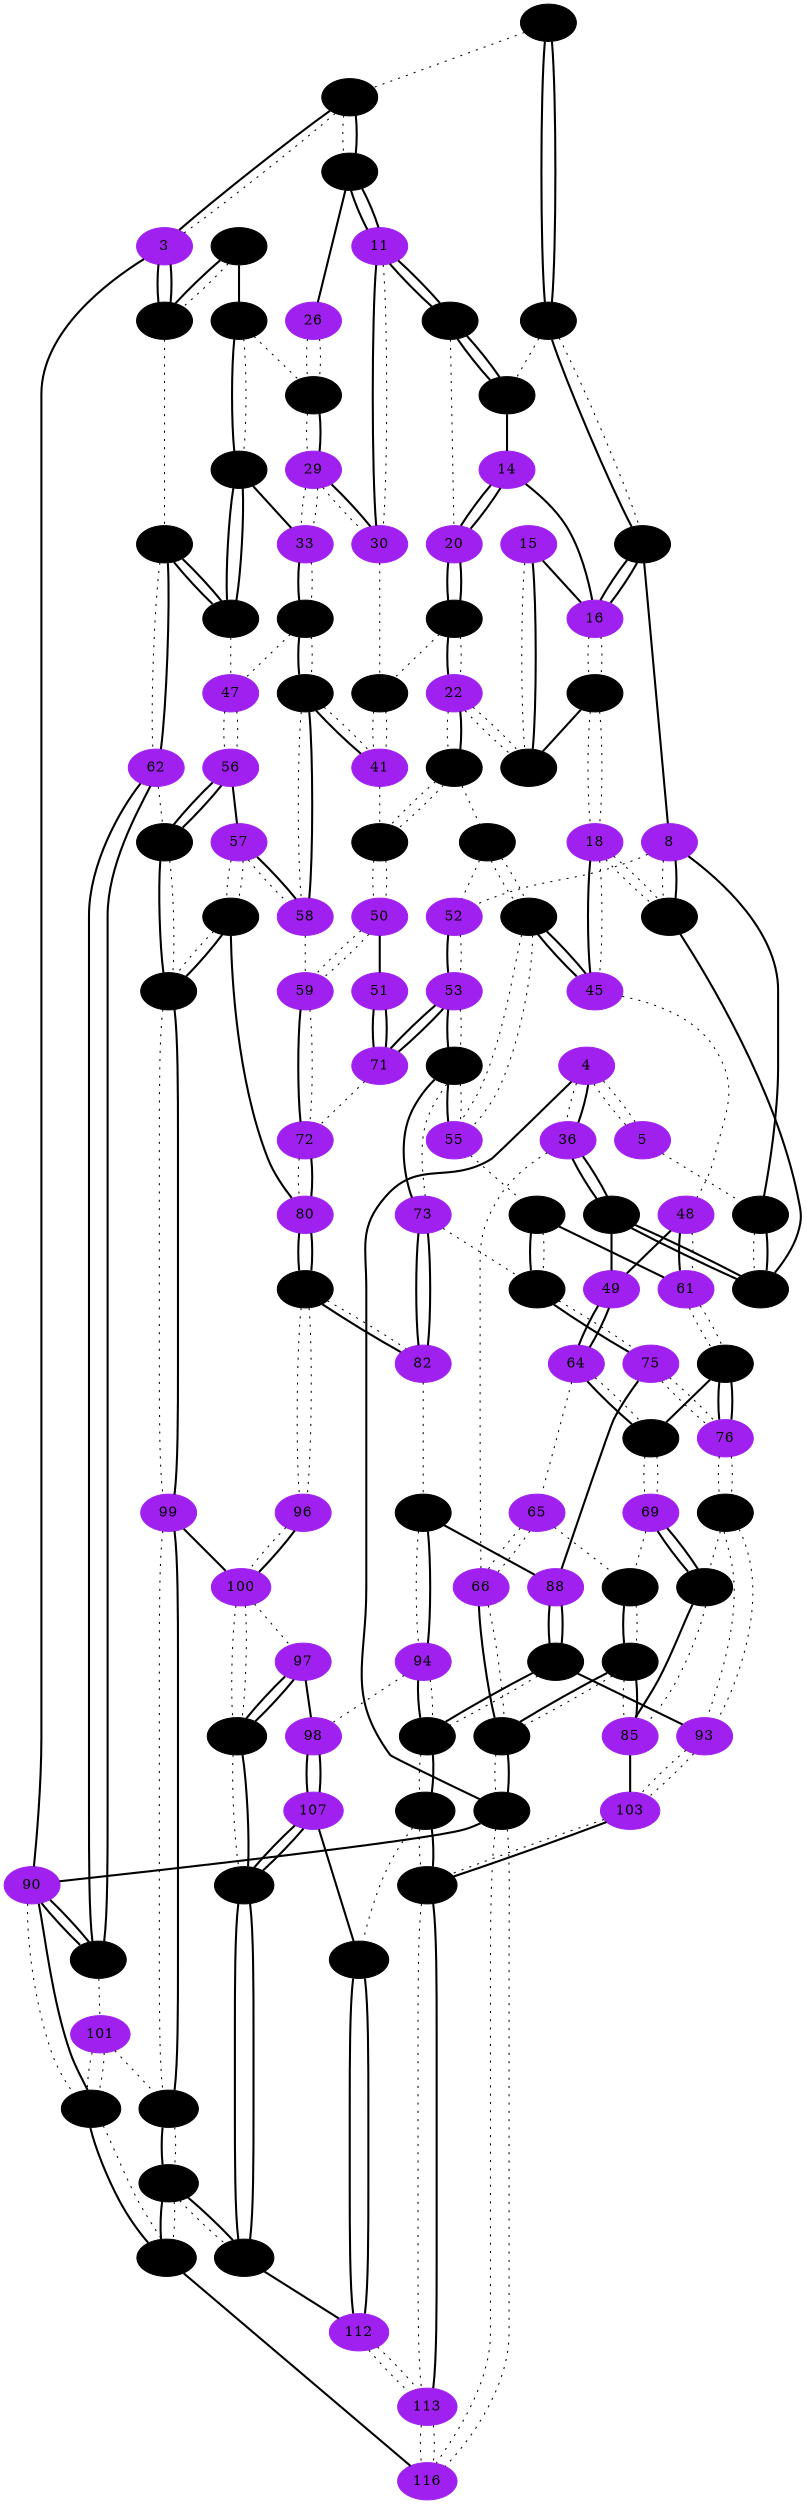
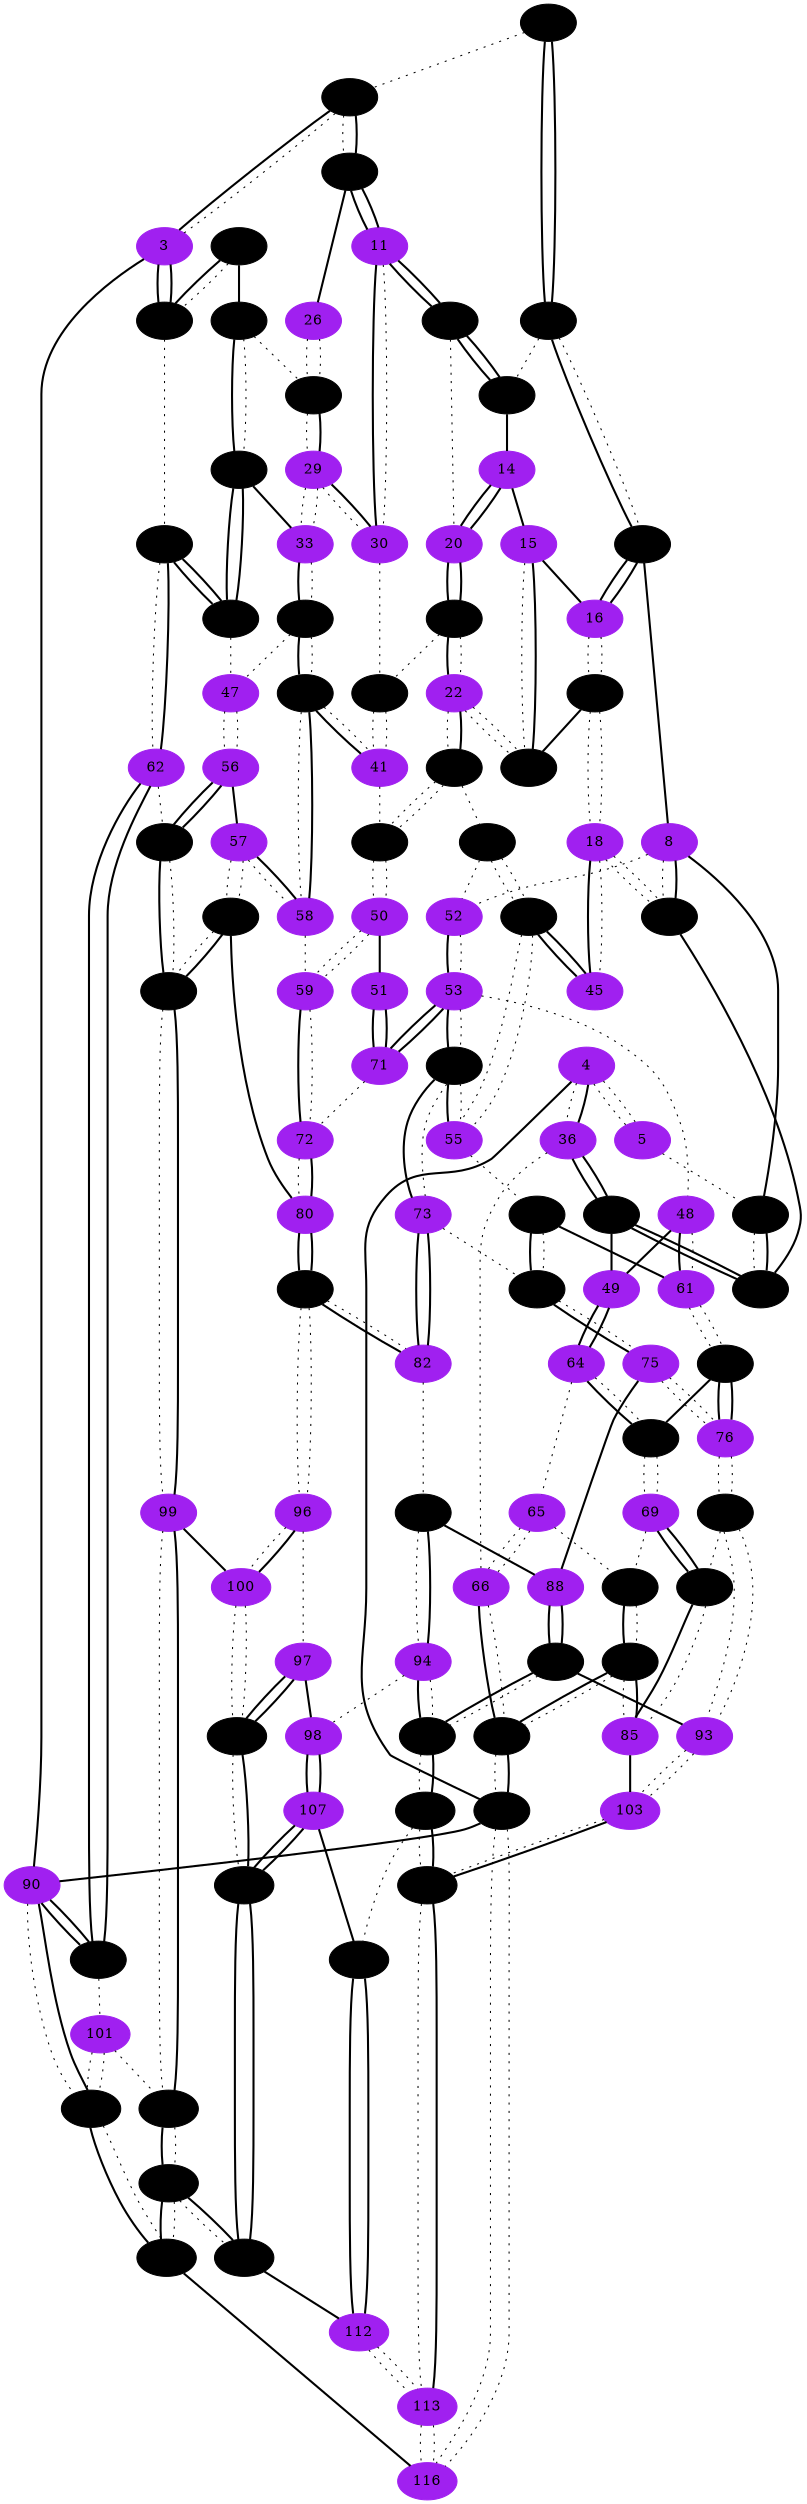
(571, 535) -> (518, 507)
(725, 1070) -> (631, 1053)
(272, 1625) -> (303, 1587)
